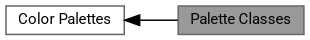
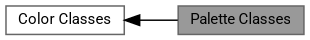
(65, 20) -> (65, 20)
